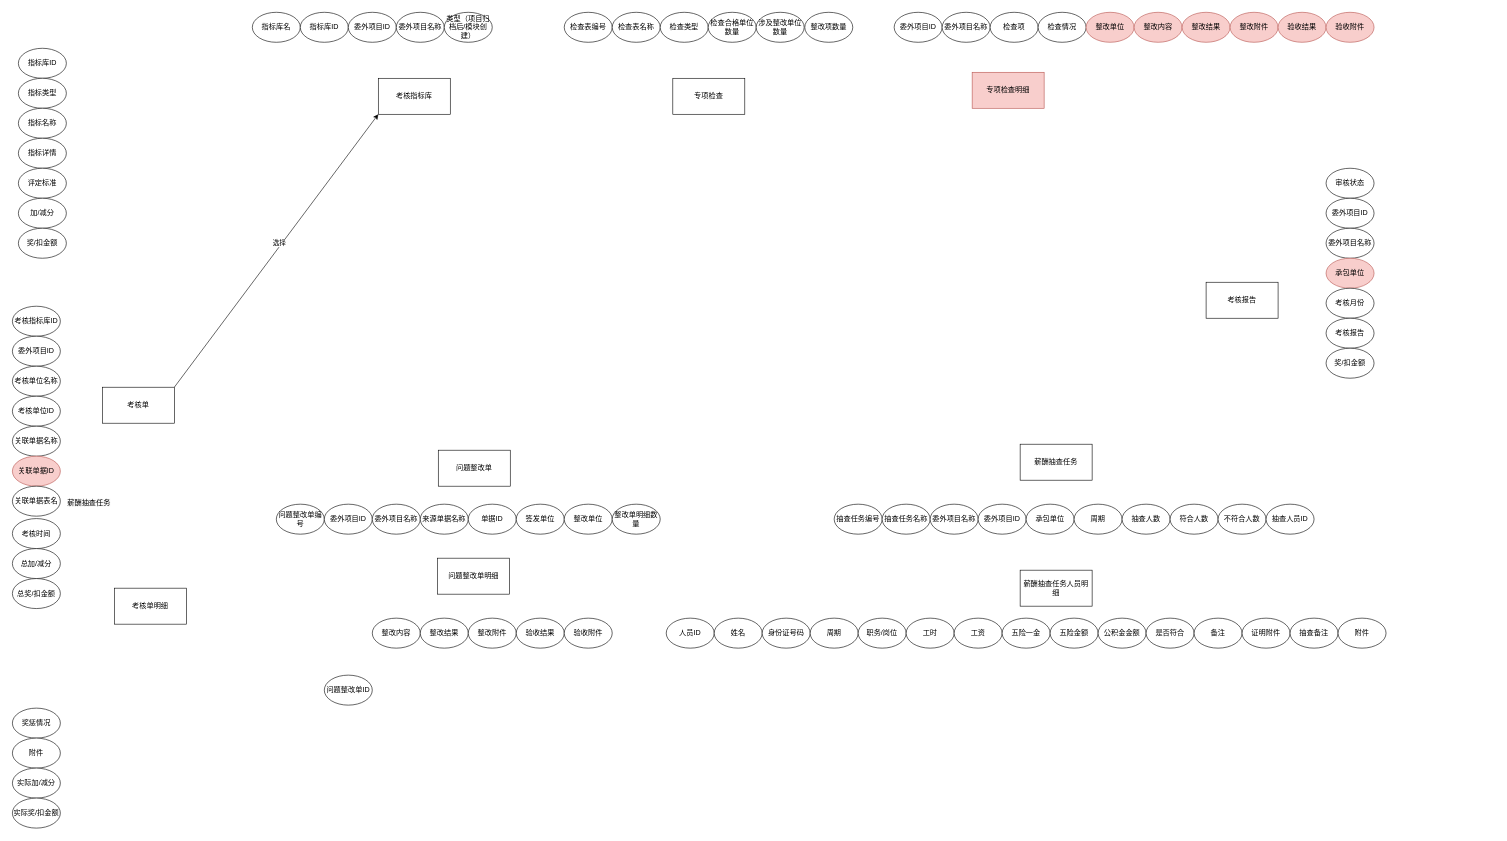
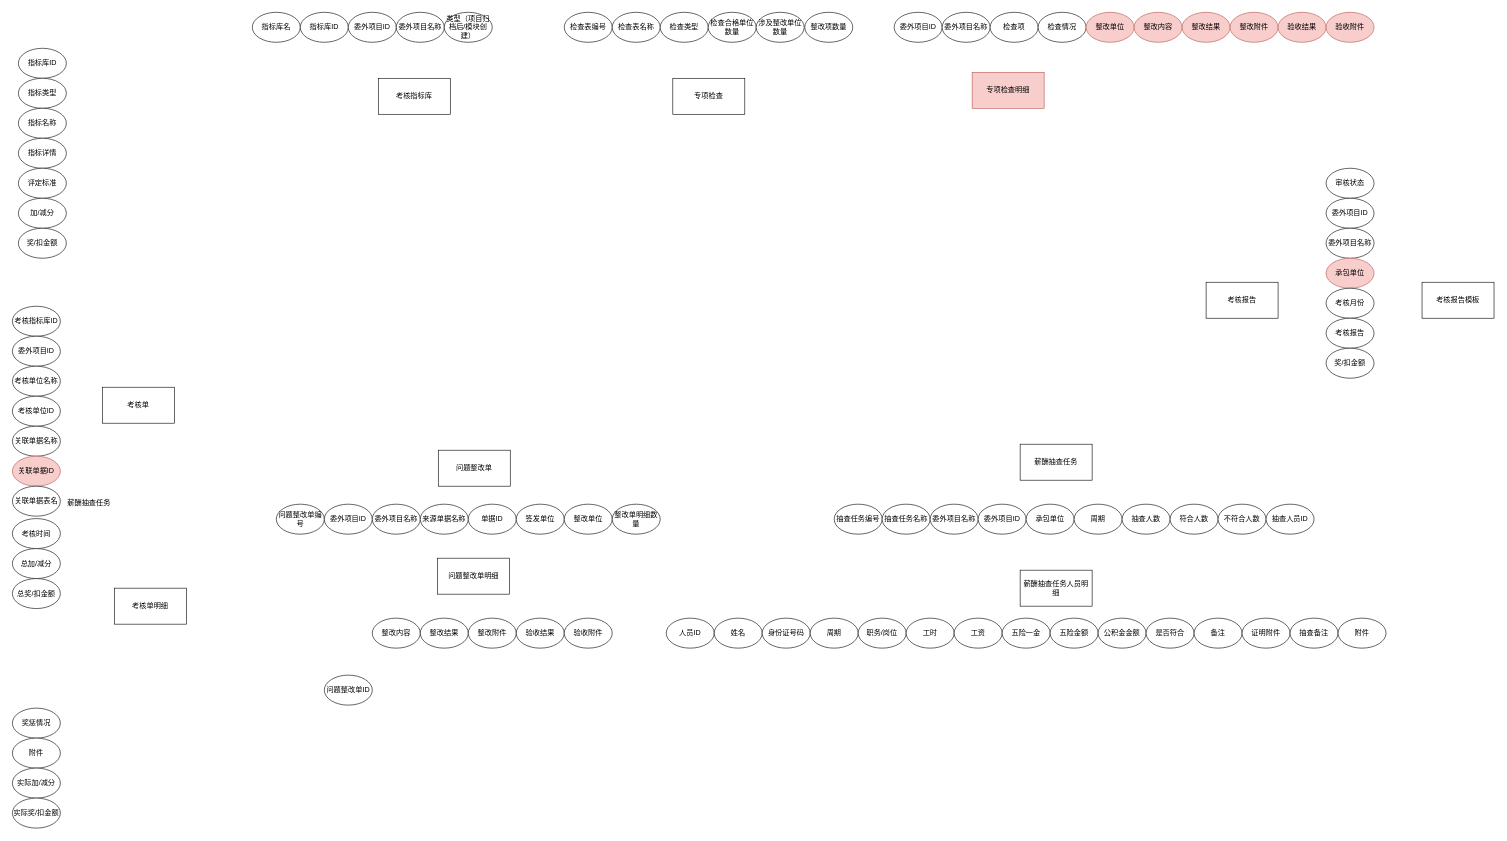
(275, 252) -> none
none -> (1458, 300)
